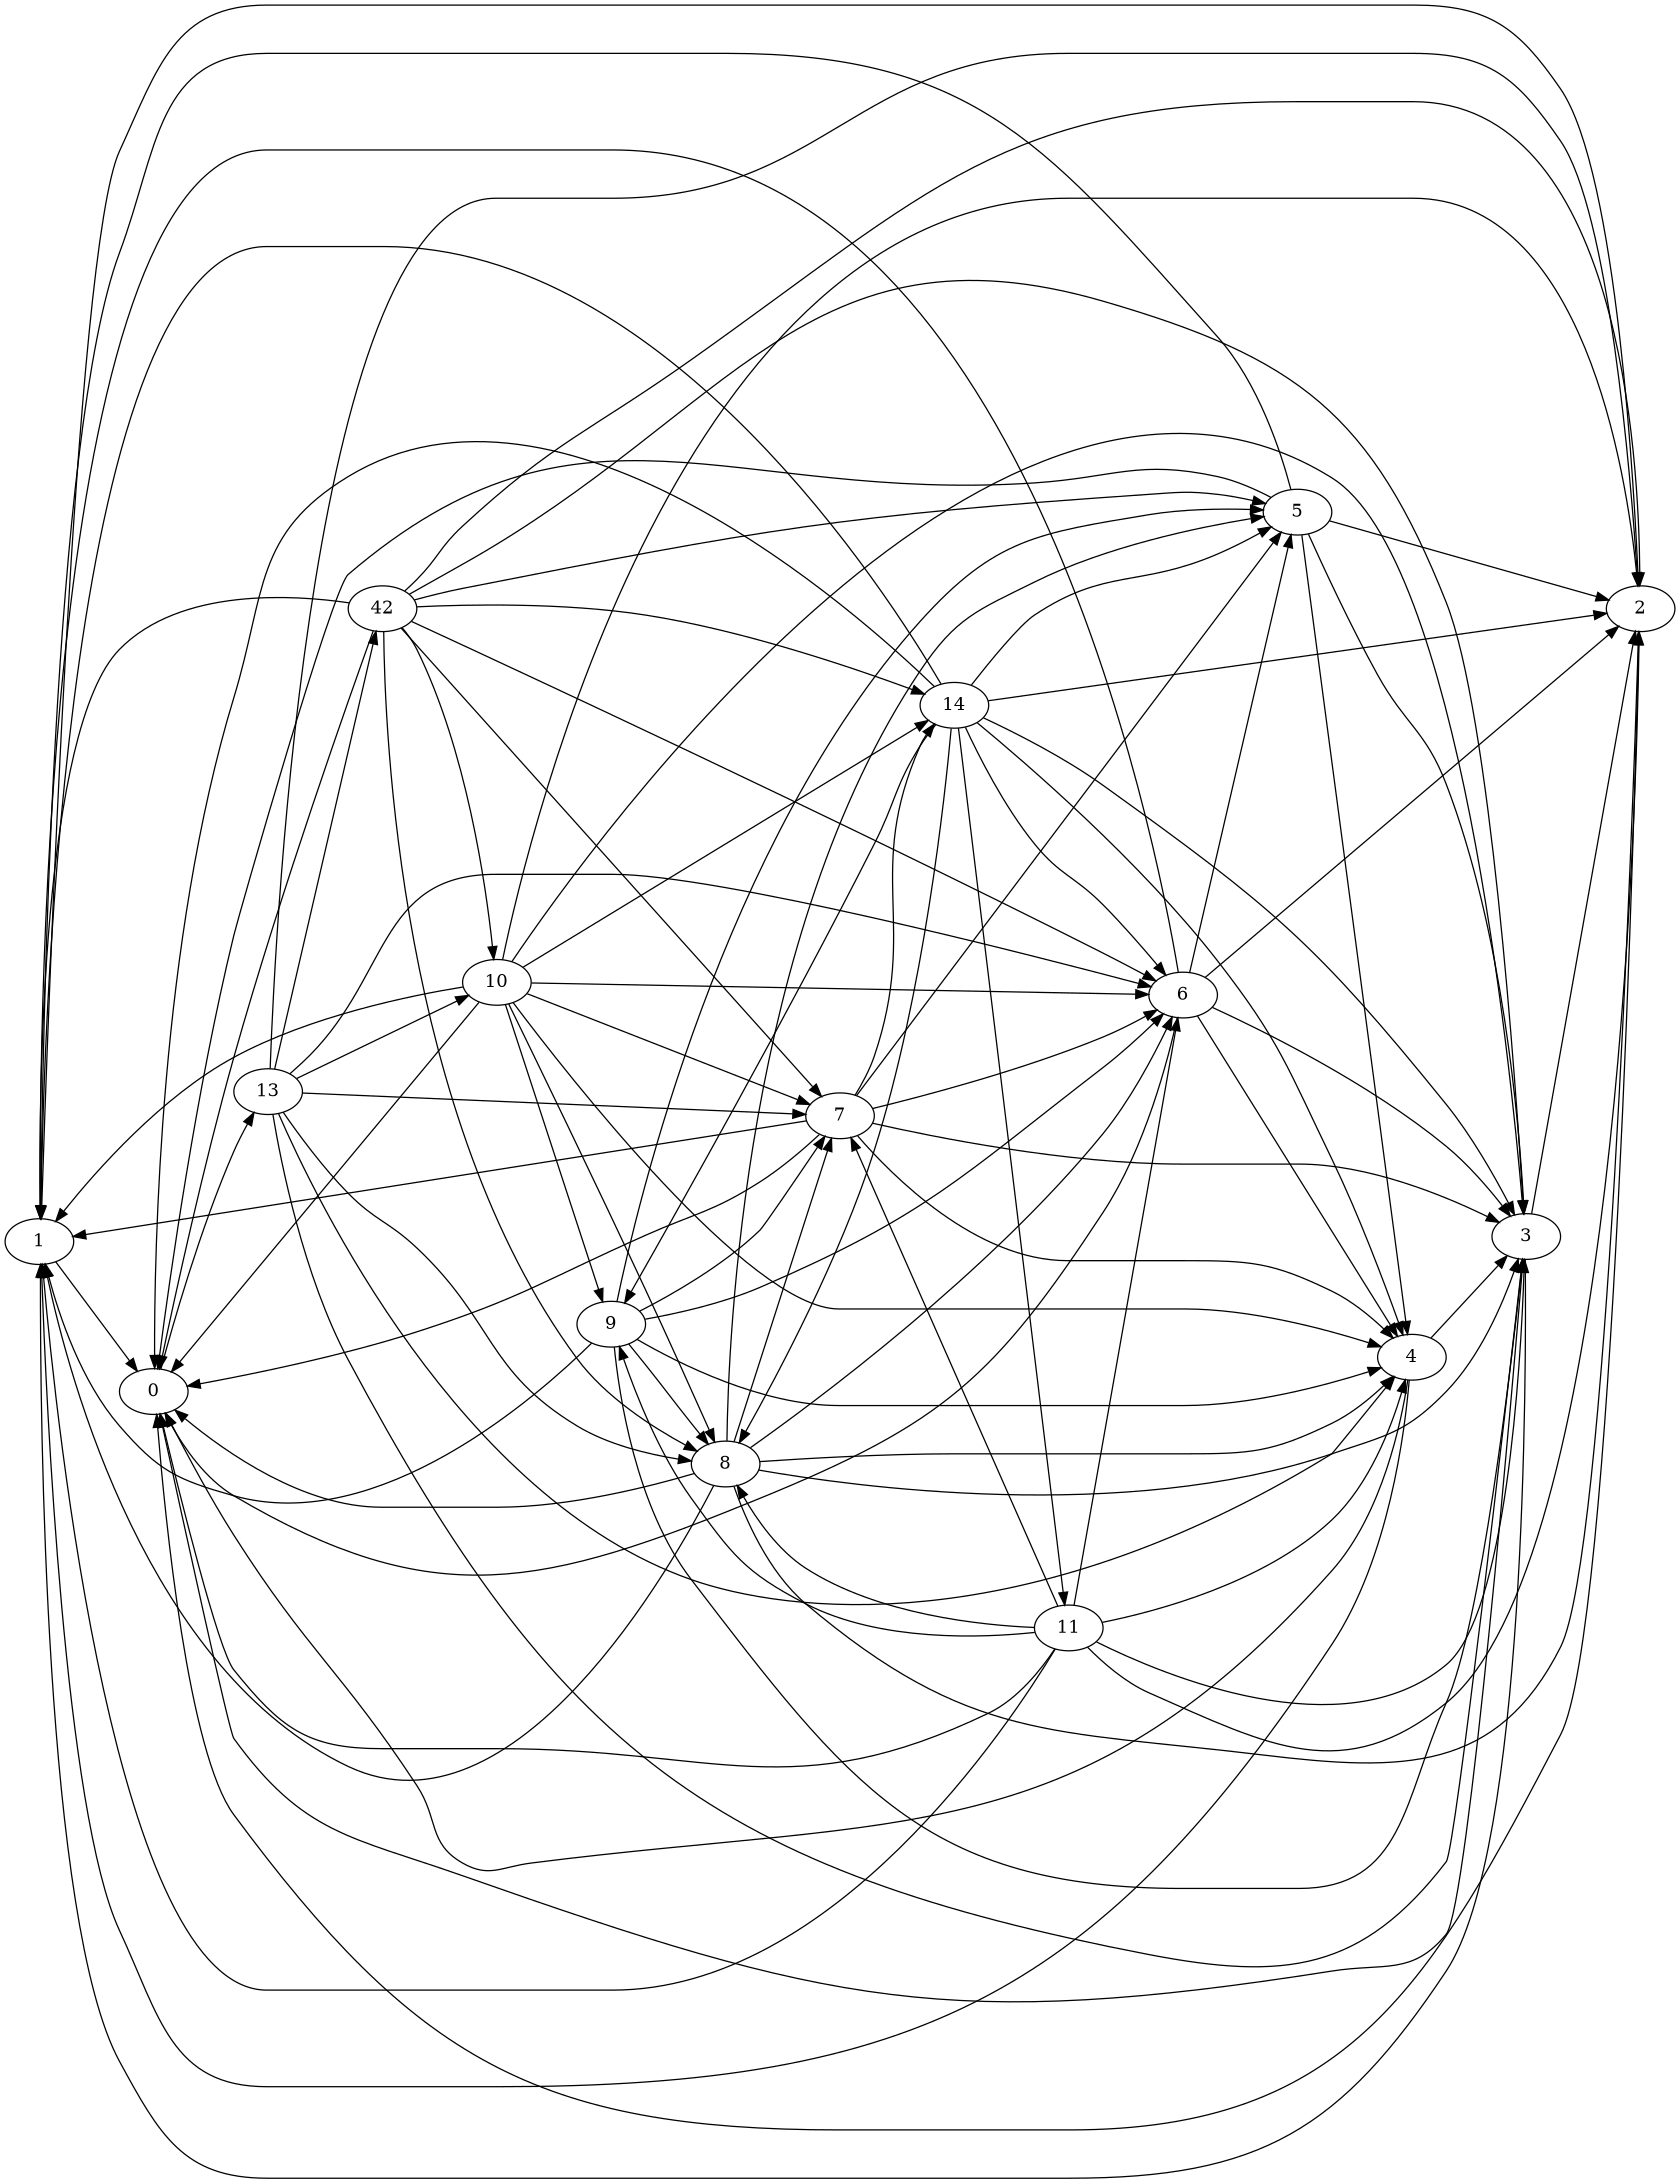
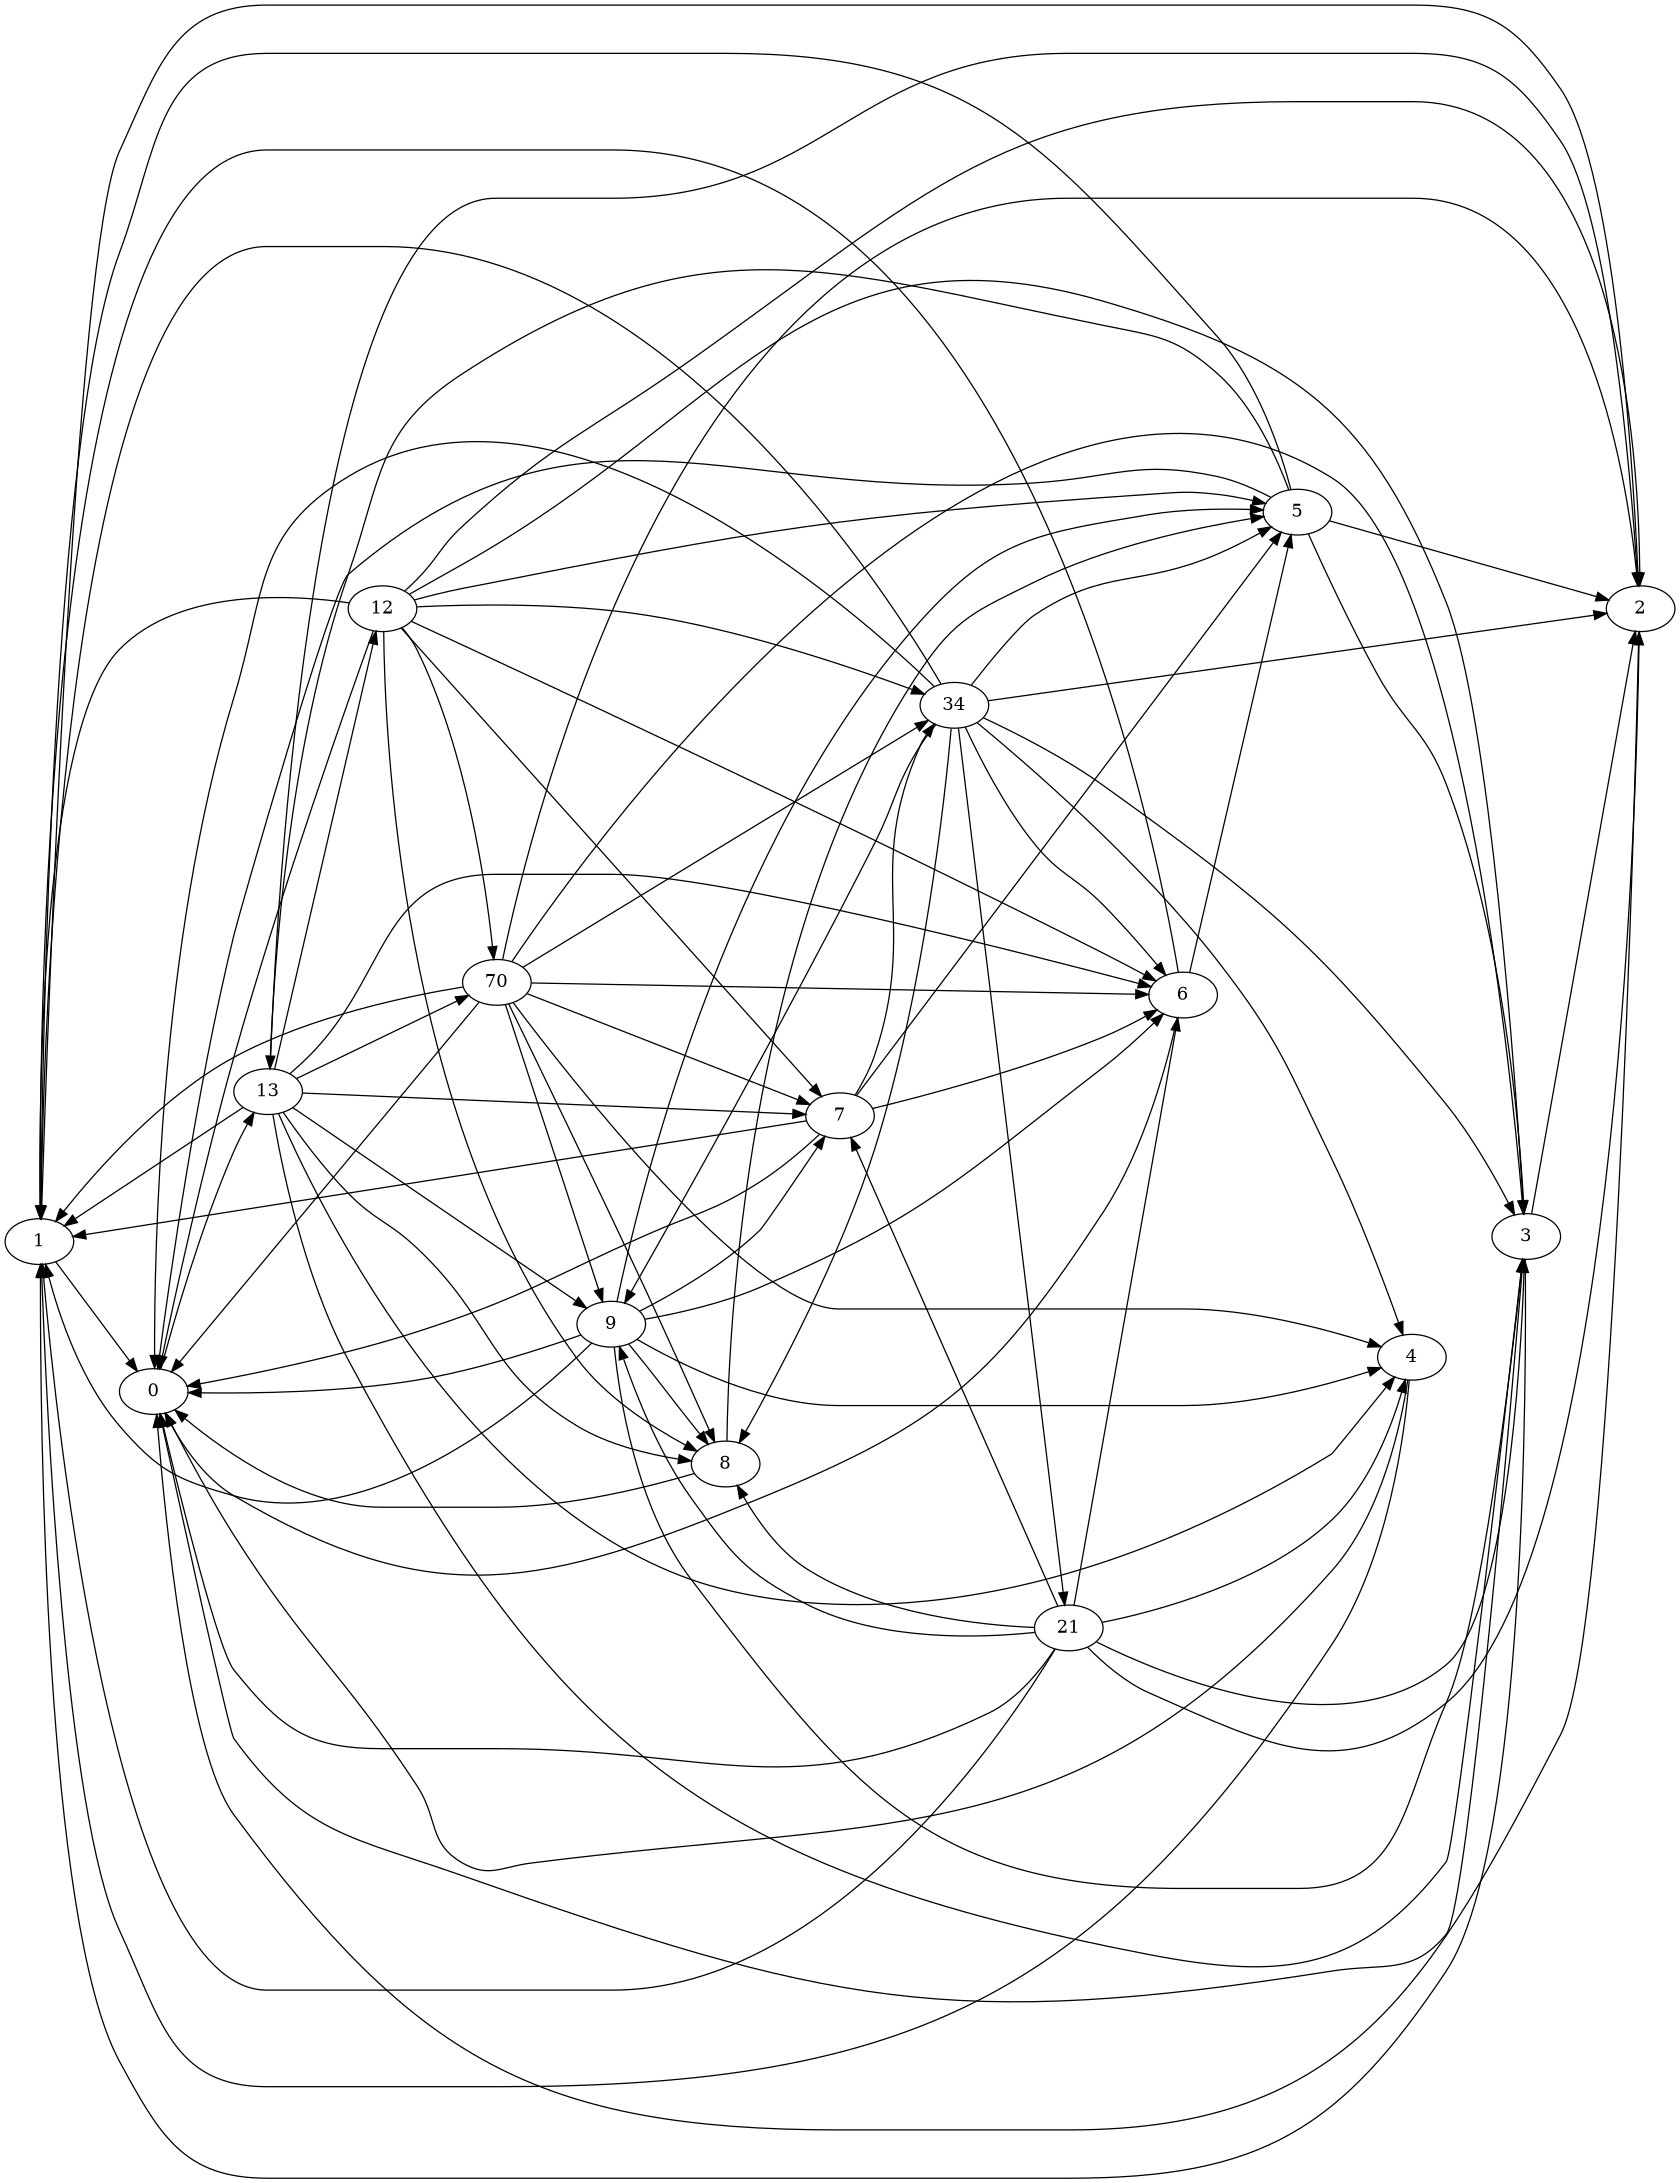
(383, 609) -> (383, 609)
(954, 705) -> (954, 705)
(1407, 806) -> none
(1354, 928) -> (551, 323)
(497, 982) -> (497, 982)
(1361, 1086) -> none
(1183, 1164) -> none
(1299, 1178) -> none
none -> (434, 1204)
(982, 1260) -> none
(1109, 1261) -> none
(781, 1296) -> none
(1465, 1302) -> none
none -> (394, 1383)
(1081, 1454) -> none
(1182, 1486) -> none
(1069, 1628) -> (1069, 1628)
(1564, 1632) -> none
(334, 1757) -> (151, 1169)
